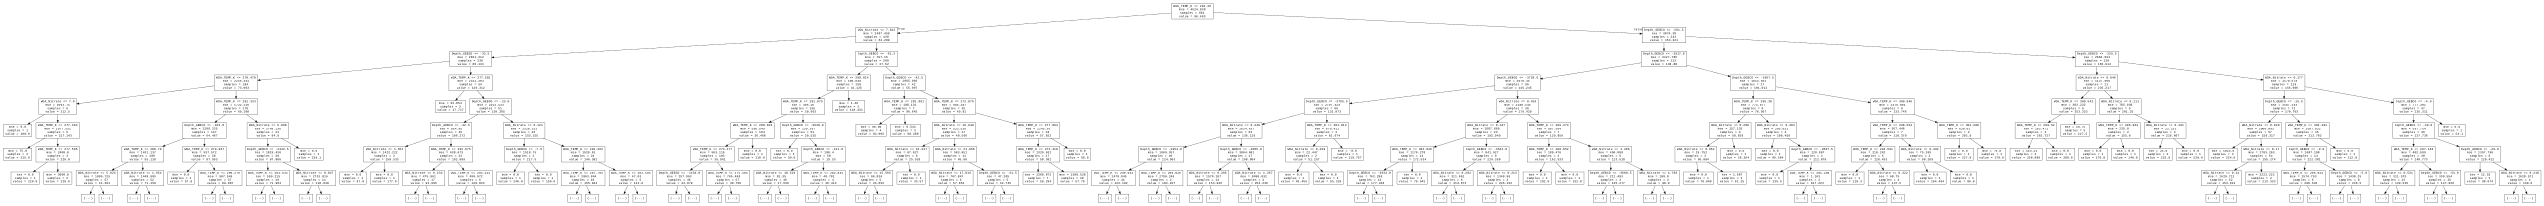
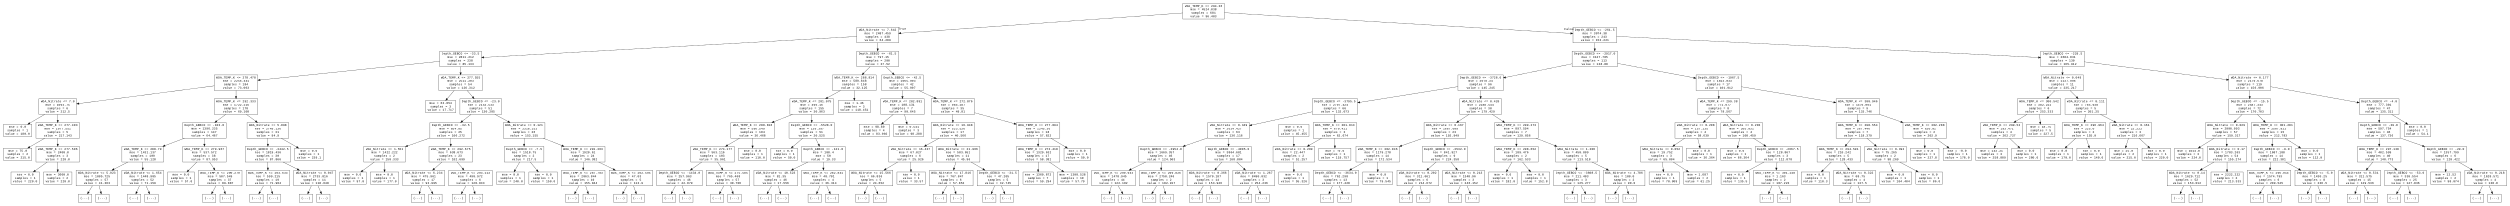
(1300, 166) -> (1294, 140)
(911, 178) -> (911, 178)
